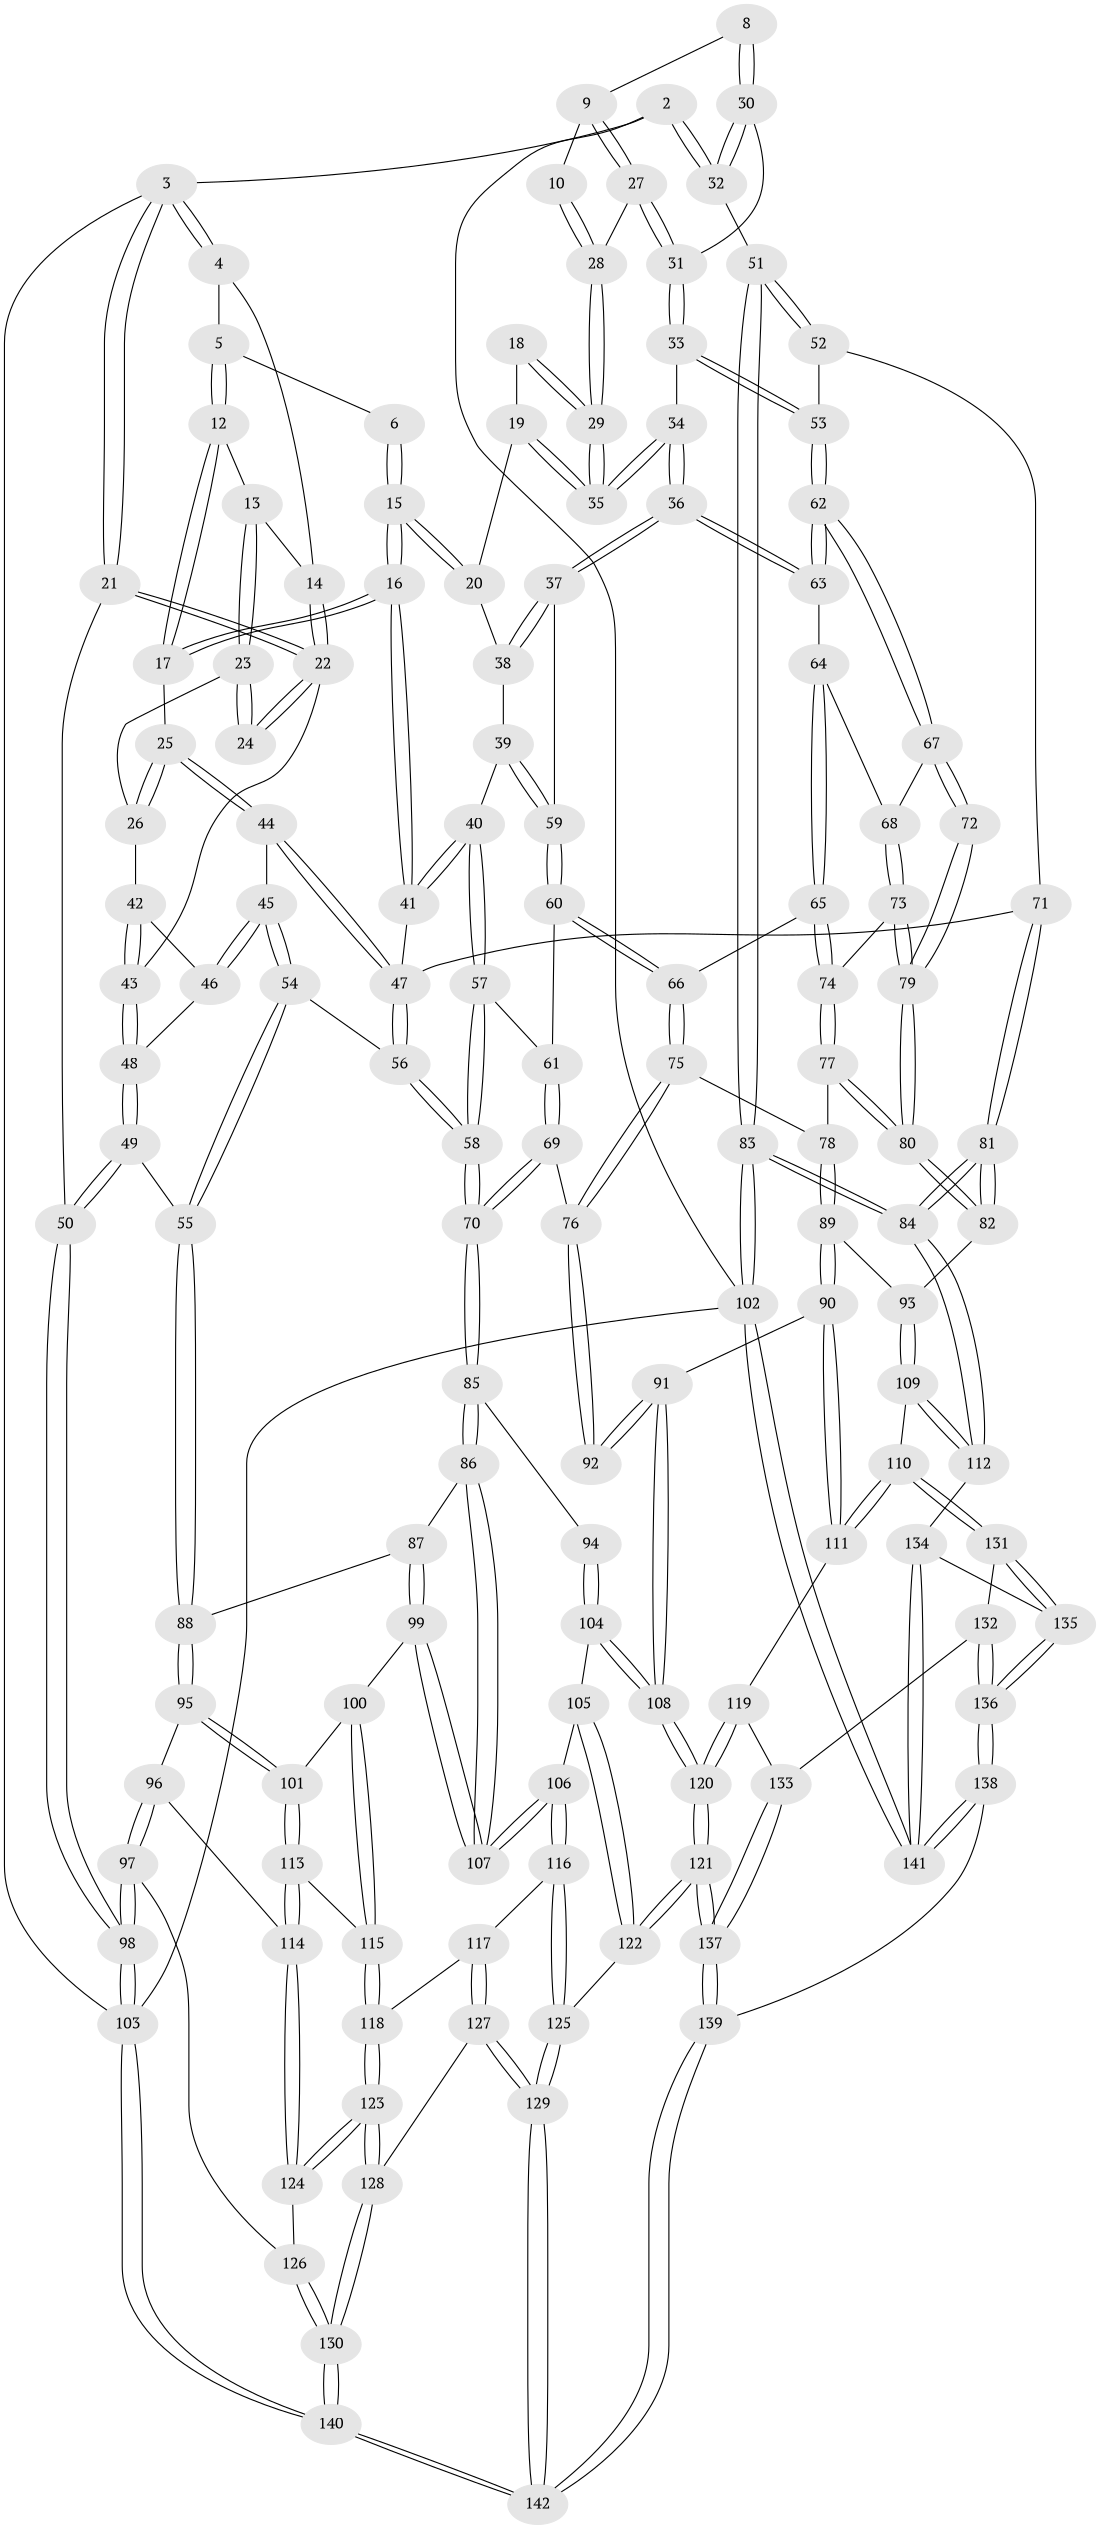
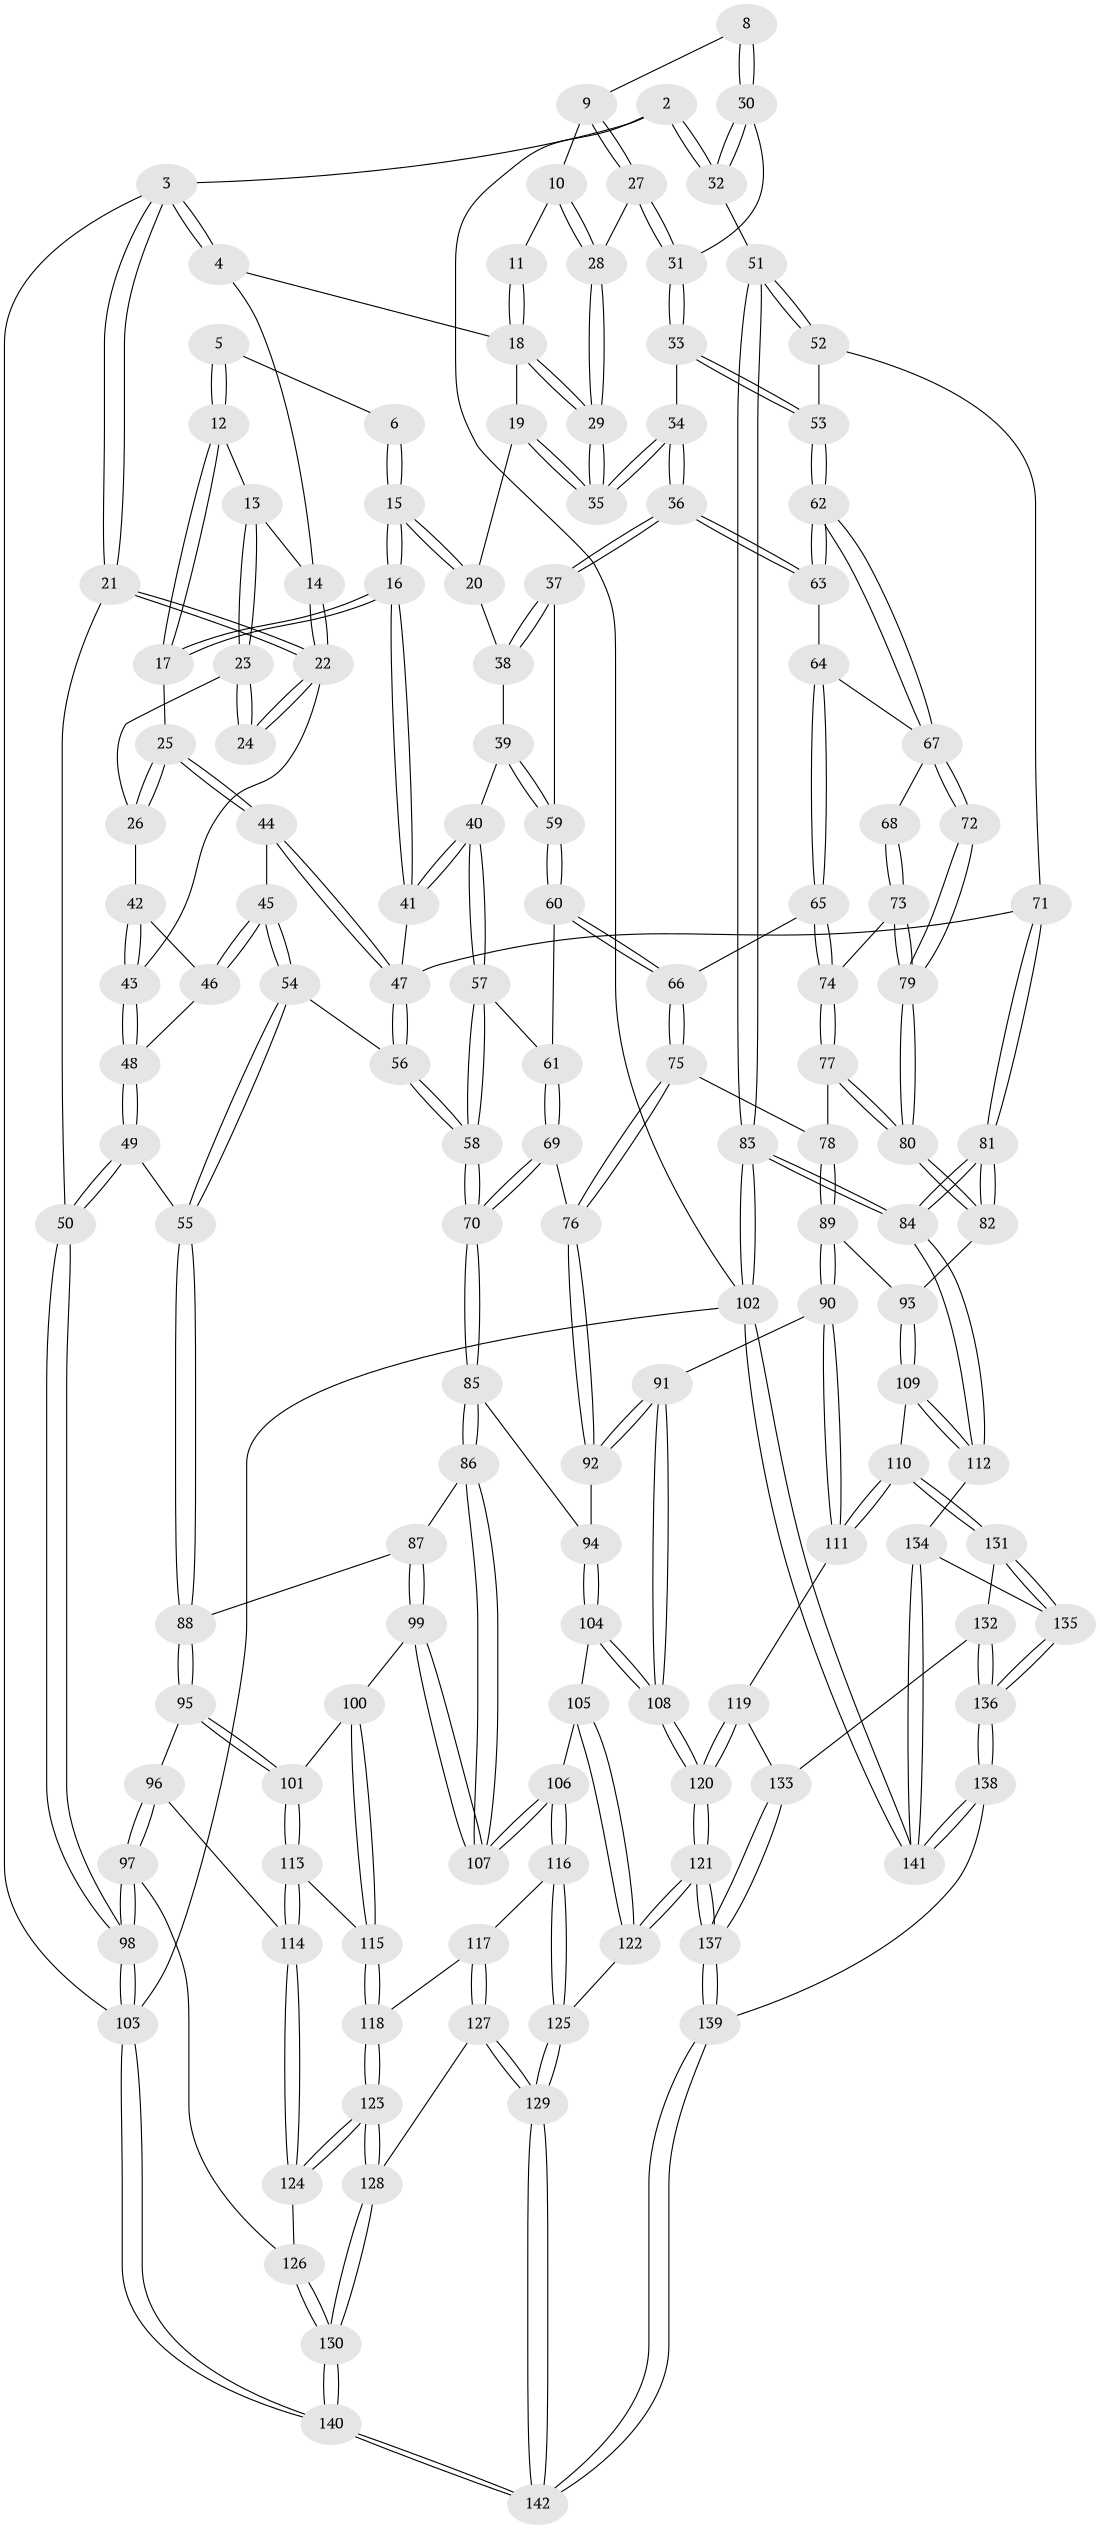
none -> (517, 264)
(219, 305) -> (368, 304)
(854, 744) -> (876, 705)
none -> (591, 1505)
